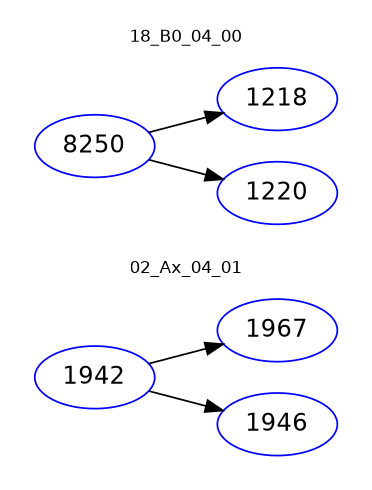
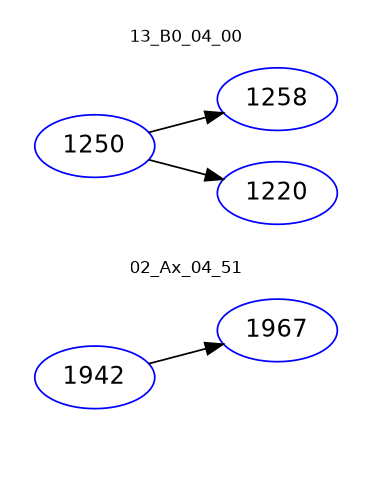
(186, 37) -> (186, 37)
(277, 99) -> (277, 99)
(95, 146) -> (95, 146)
(186, 269) -> (186, 269)
(277, 424) -> none
